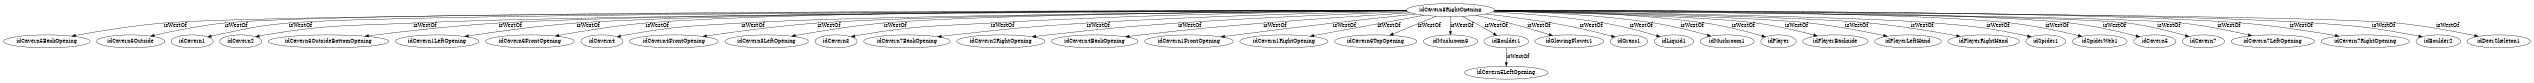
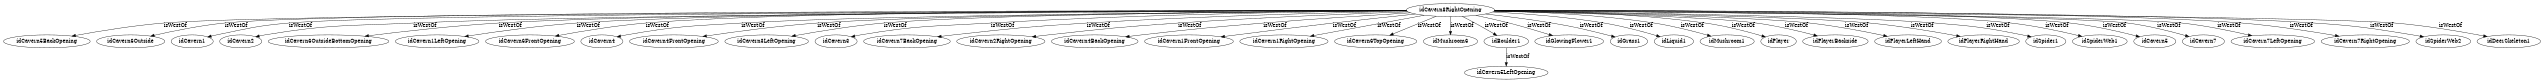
(2438, 41) -> (2443, 41)
